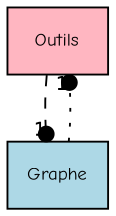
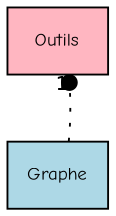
(45, 101) -> none
